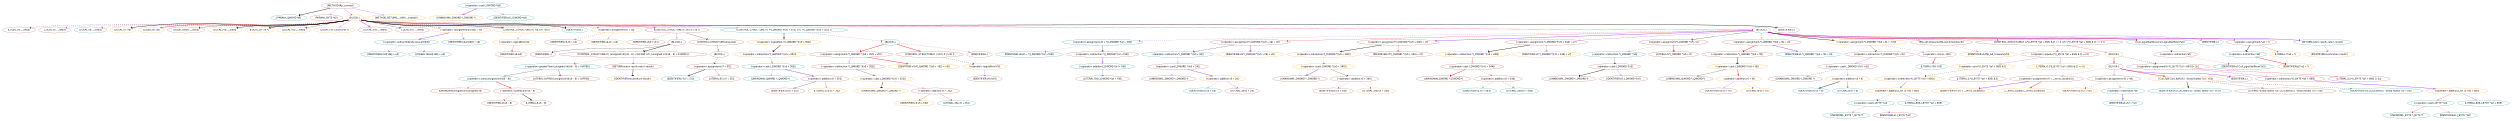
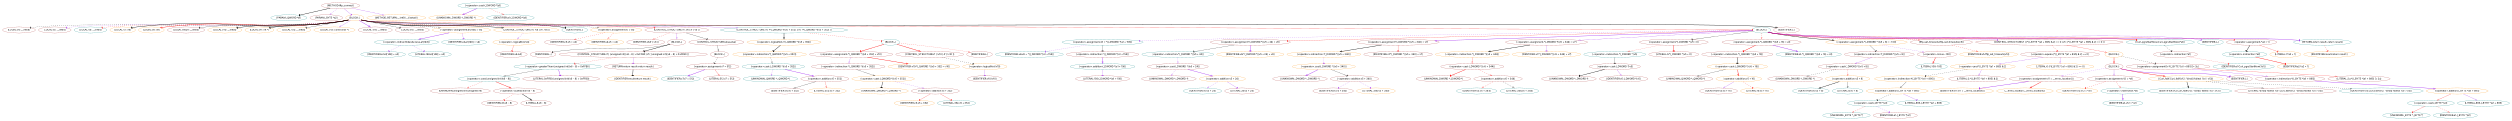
(1510, 48) -> (1510, 48)
(697, 72) -> (697, 72)
